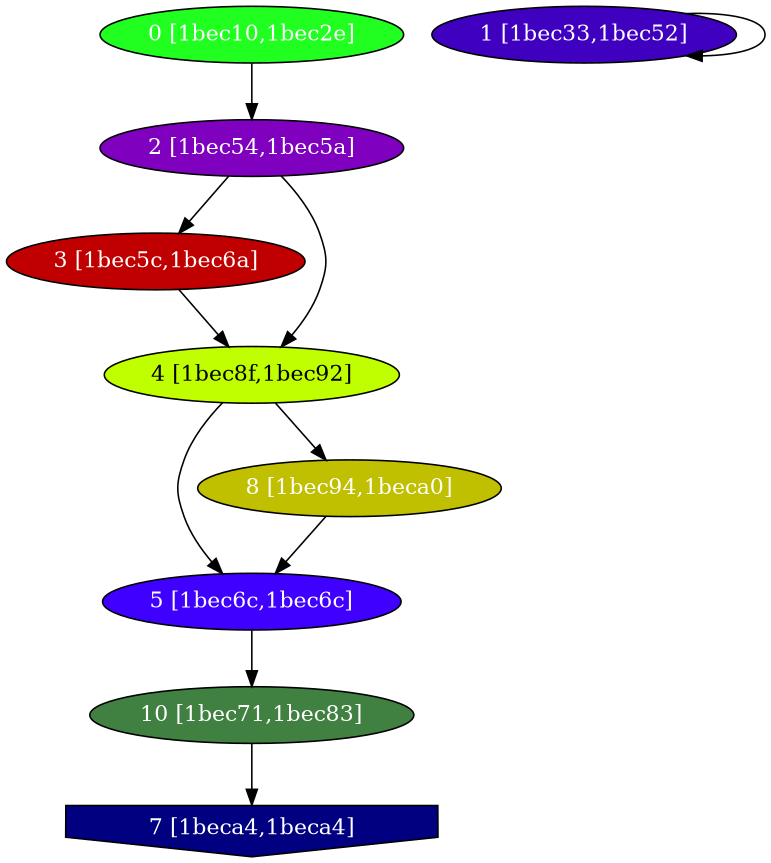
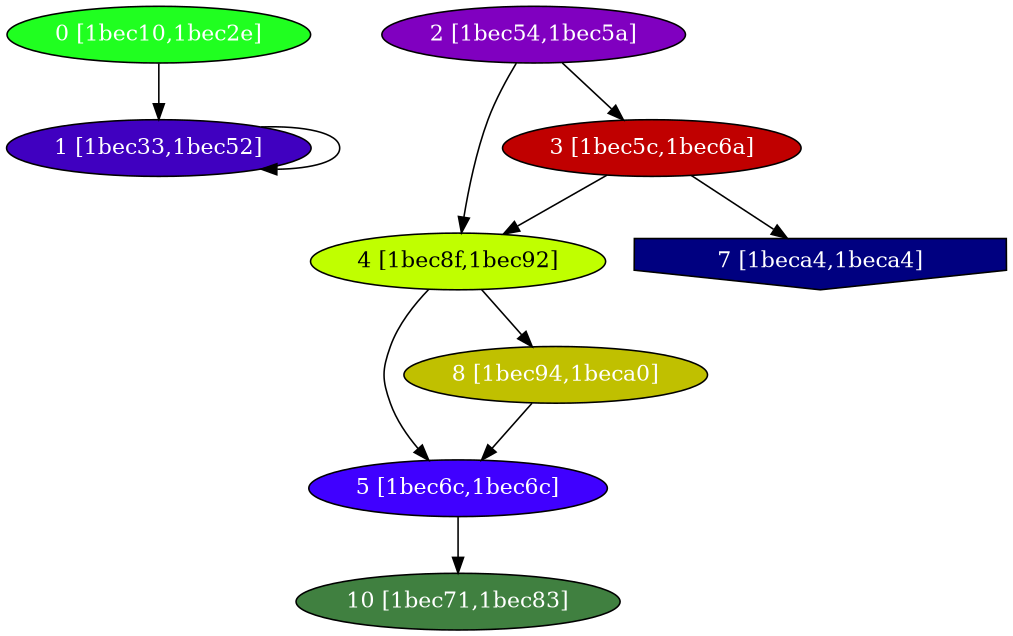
(252, 84) -> (159, 84)
(252, 767) -> (732, 202)
